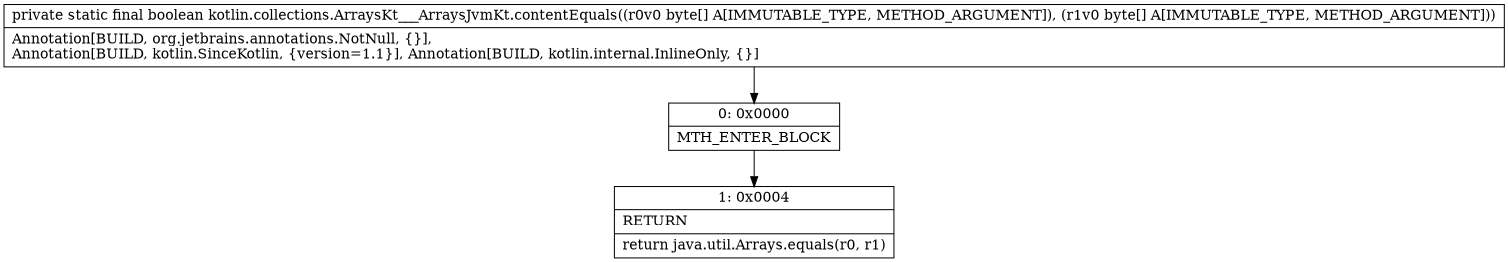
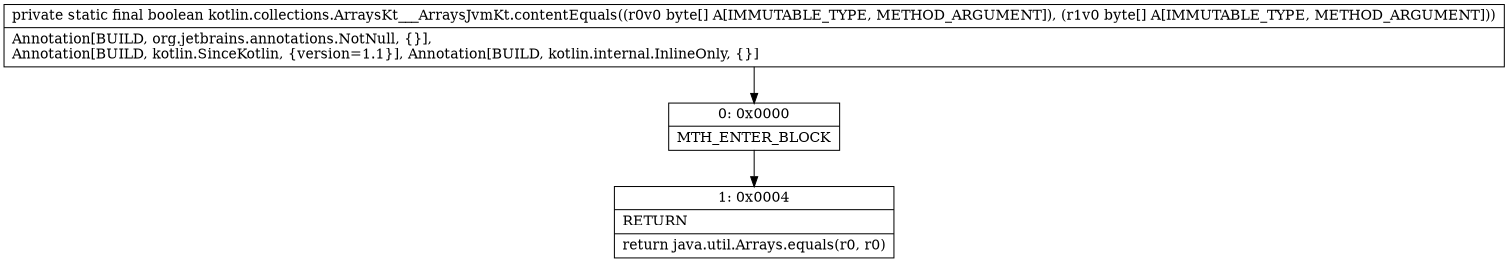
(754, 245) -> (754, 245)
